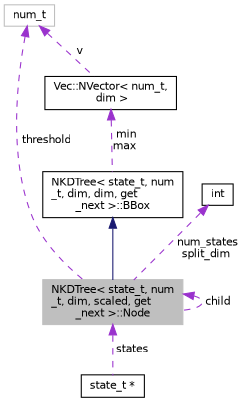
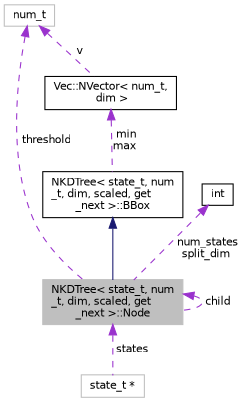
(113, 195) -> (113, 195)
(113, 386) -> (113, 386)
